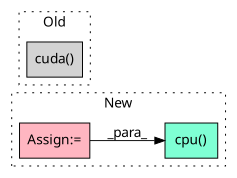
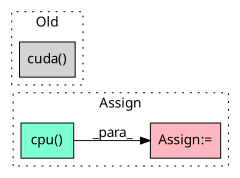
(119, 104) -> (121, 104)
(122, 141) -> (107, 141)
